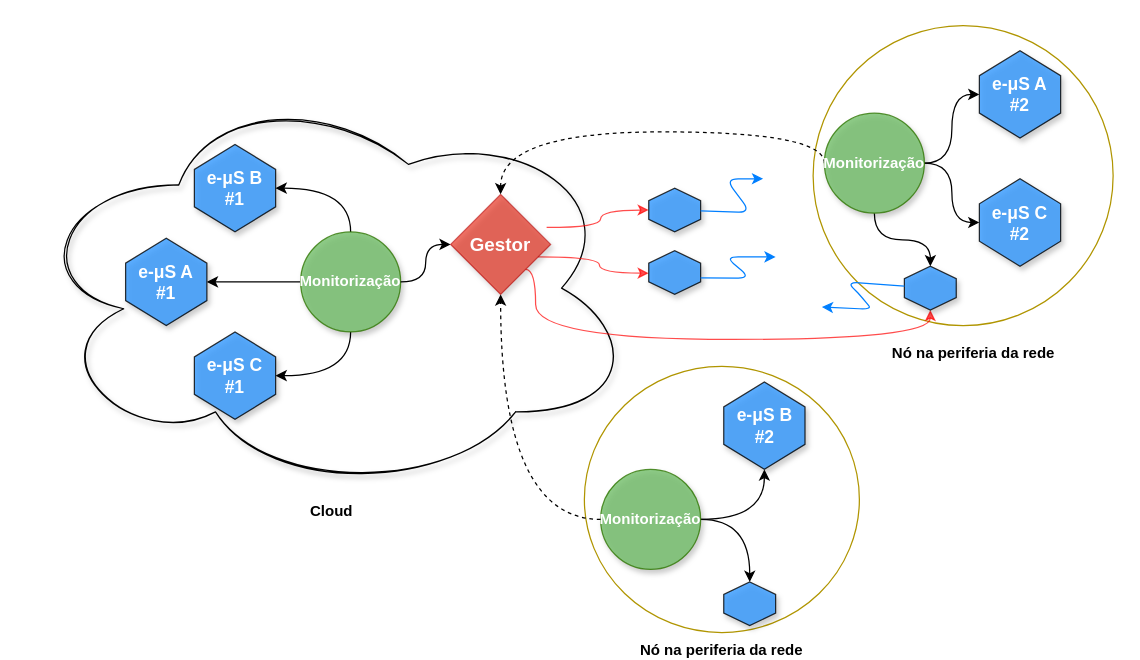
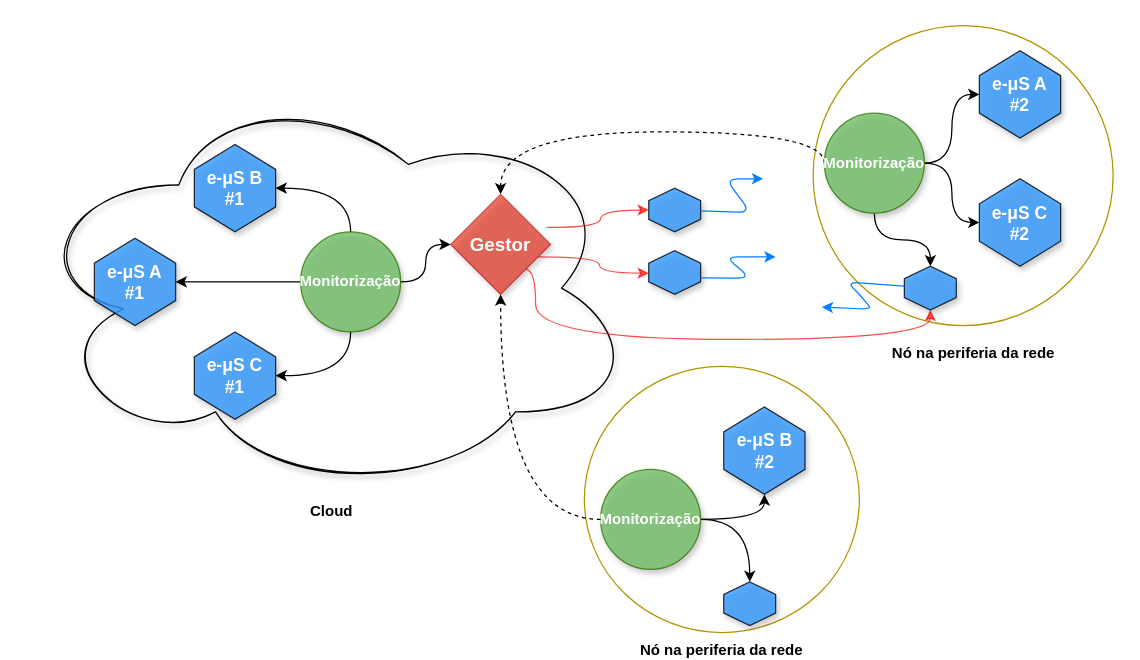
(166, 282) -> (135, 282)
(764, 426) -> (764, 451)
